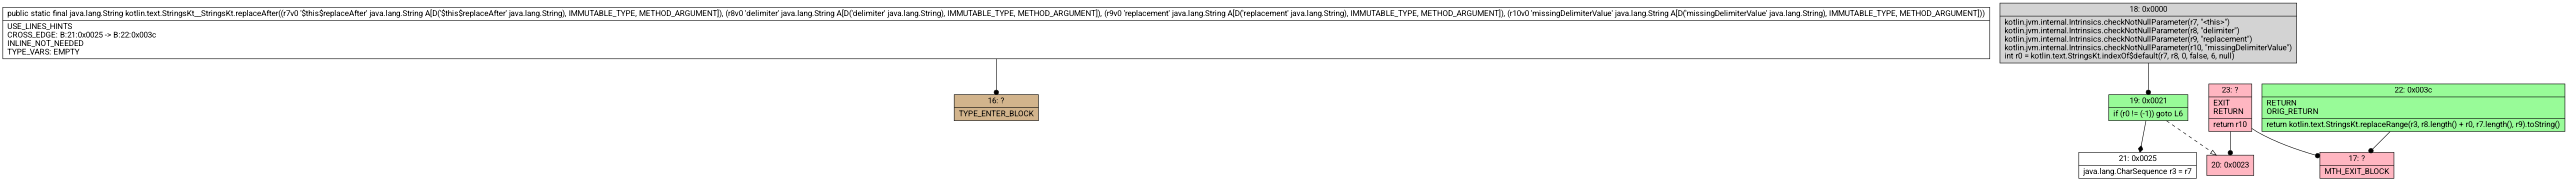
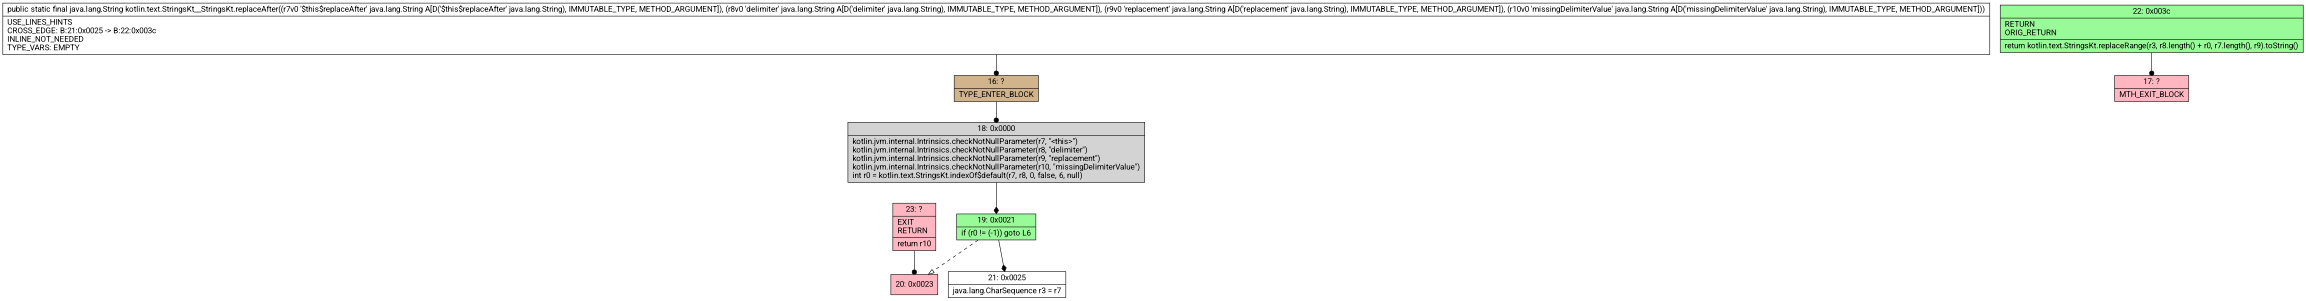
(2148, 76) -> (996, 195)
none -> (996, 110)
(2283, 144) -> none
